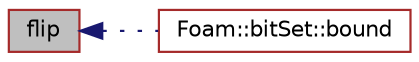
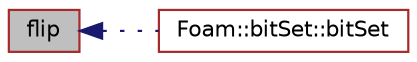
(285, 31) -> (284, 31)
